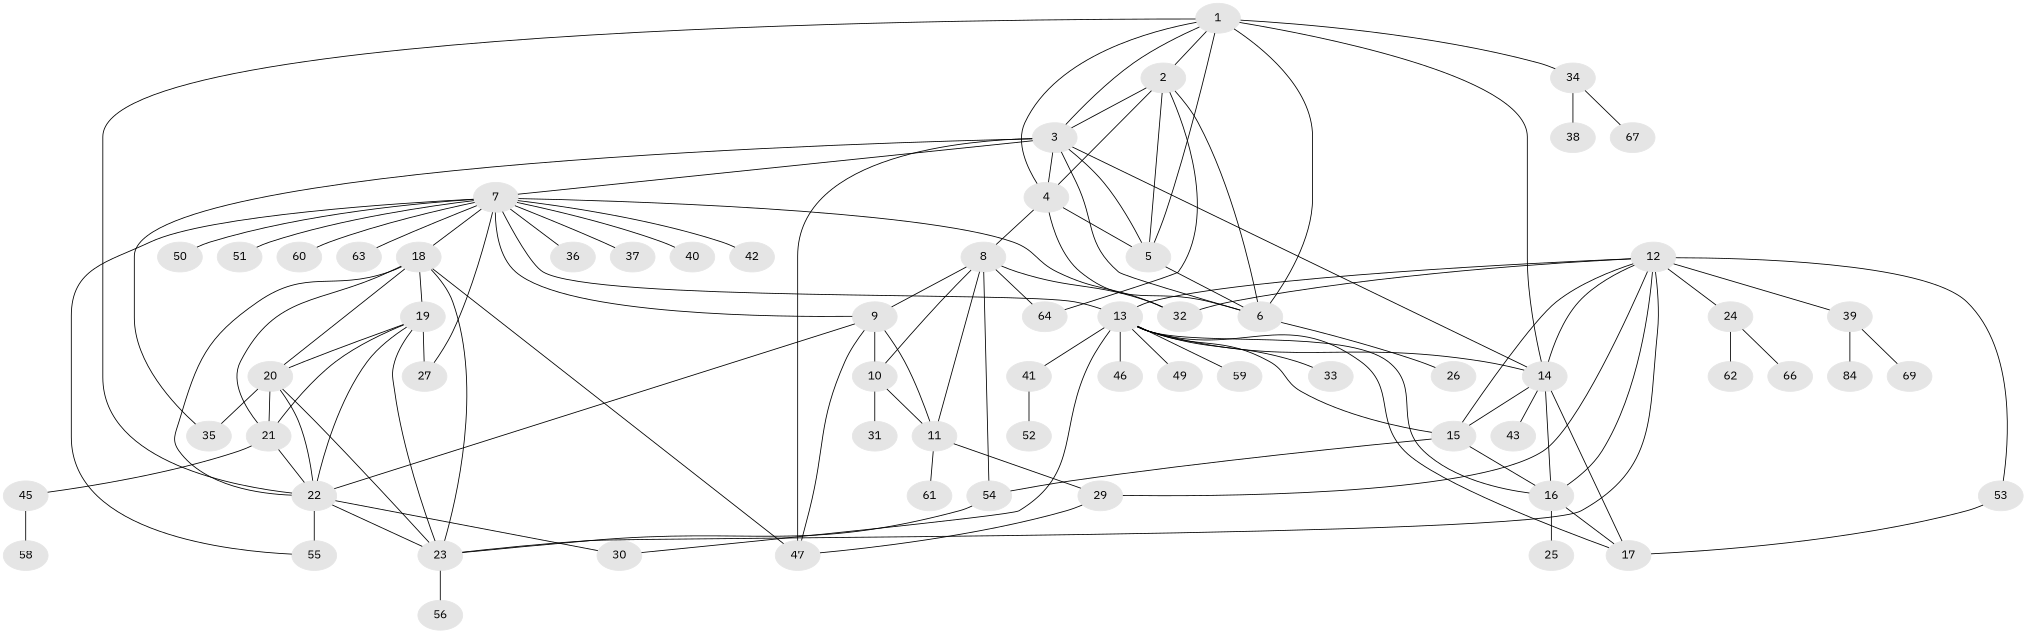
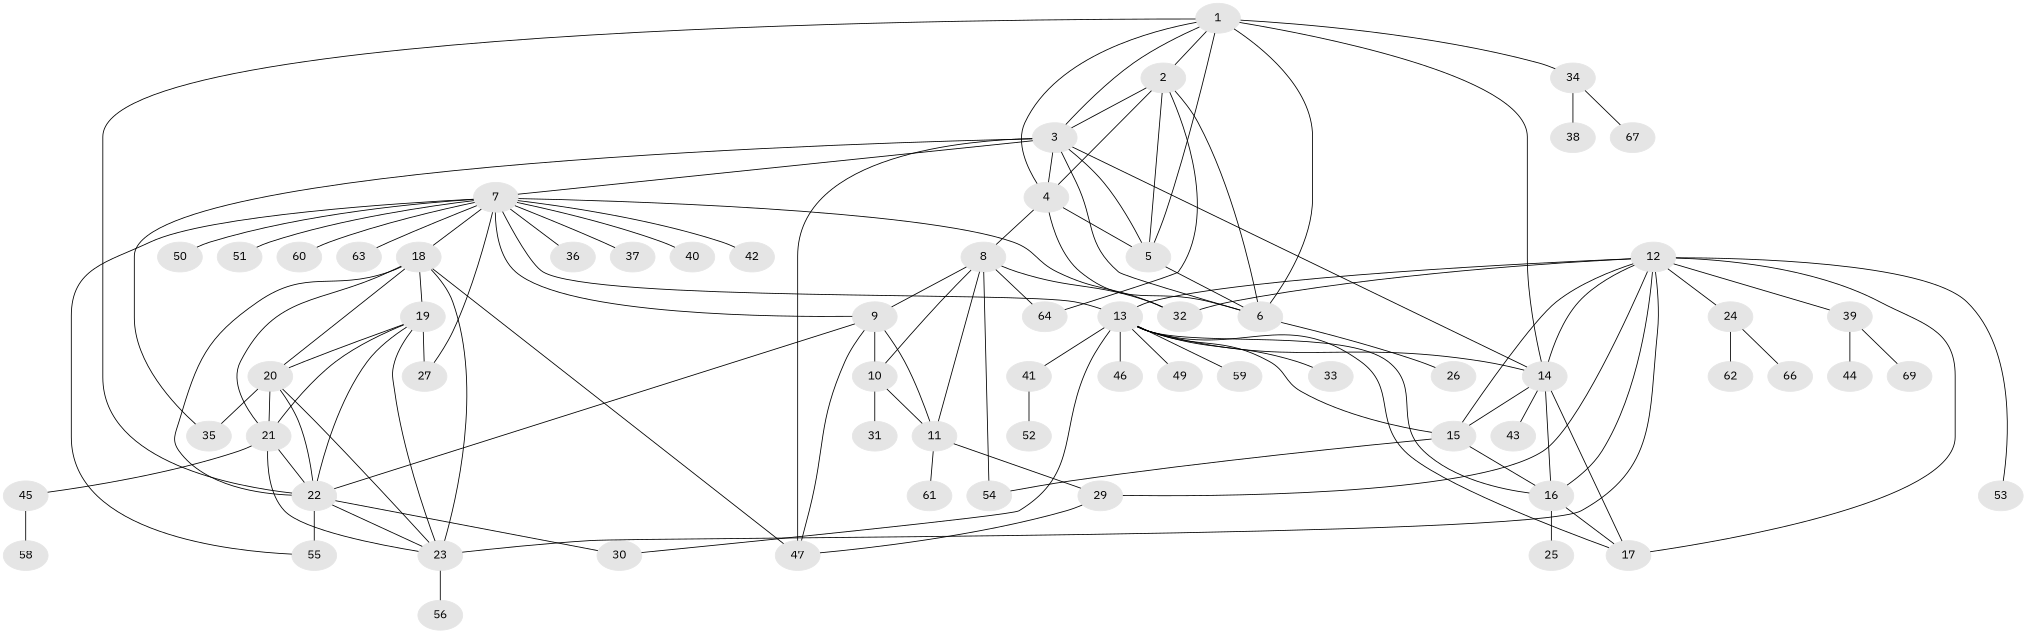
(1850, 376) -> (1850, 376)
(718, 536) -> (324, 530)
(1819, 539) -> (1955, 413)
